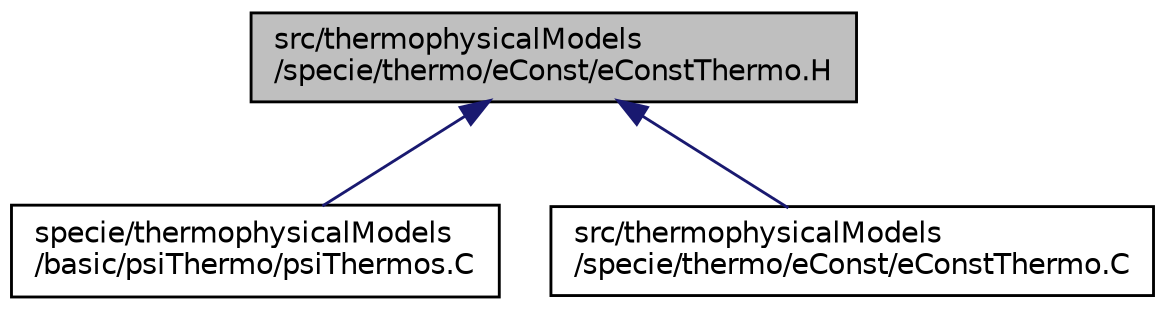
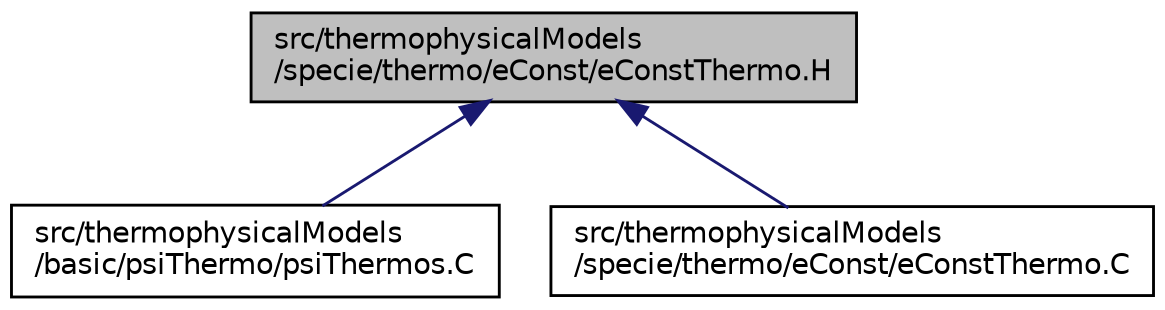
(255, 251) -> (255, 251)
